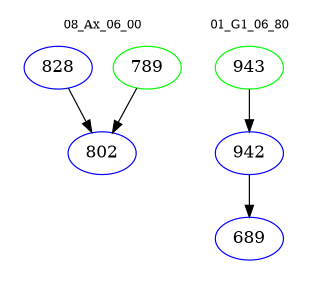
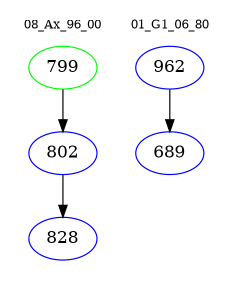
(103, 26) -> (63, 26)
(147, 68) -> (63, 68)
(249, 68) -> none
(77, 105) -> (63, 190)
(249, 153) -> (170, 68)
